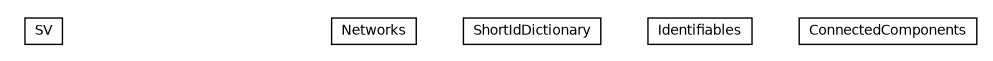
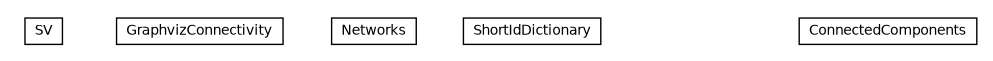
none -> (200, 31)
(699, 31) -> none
